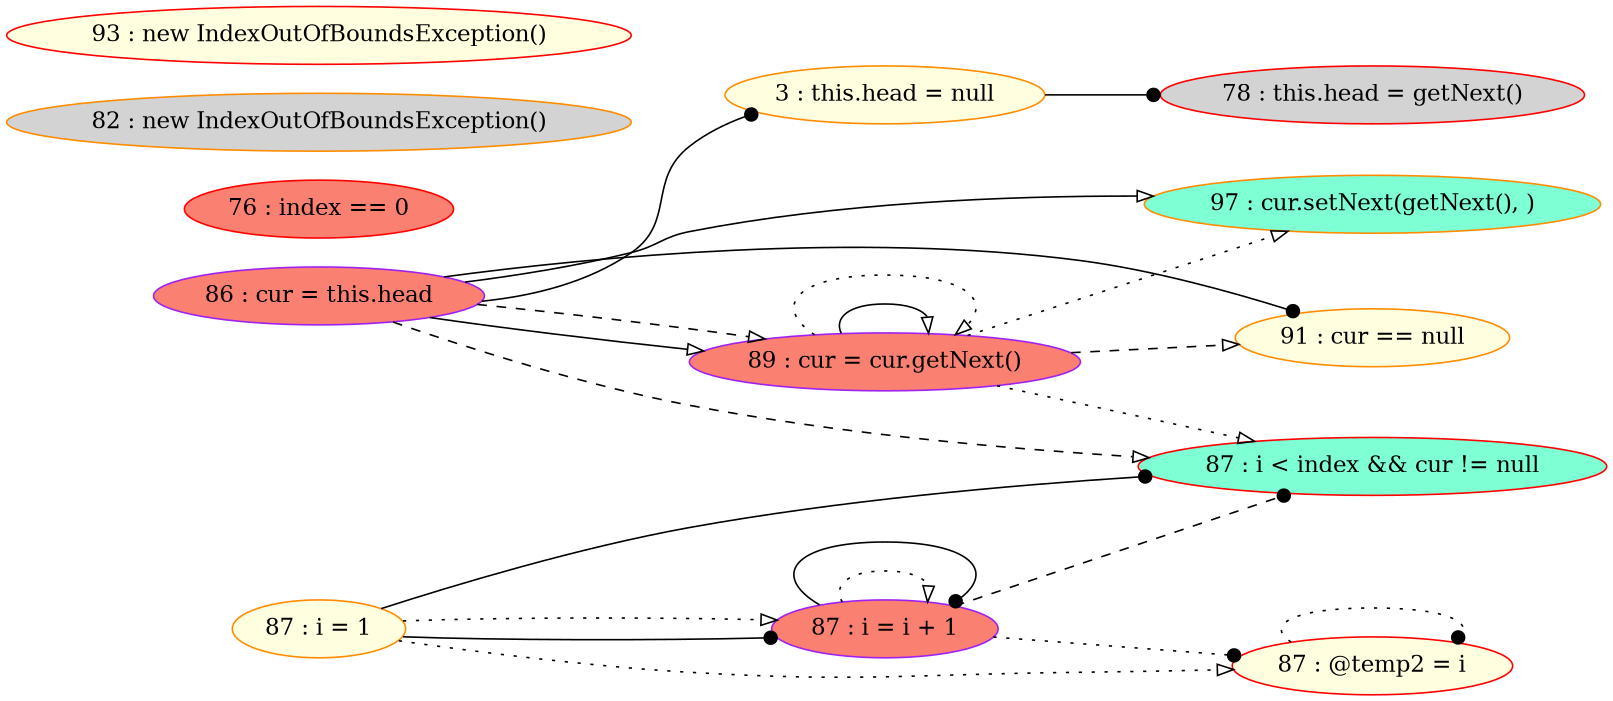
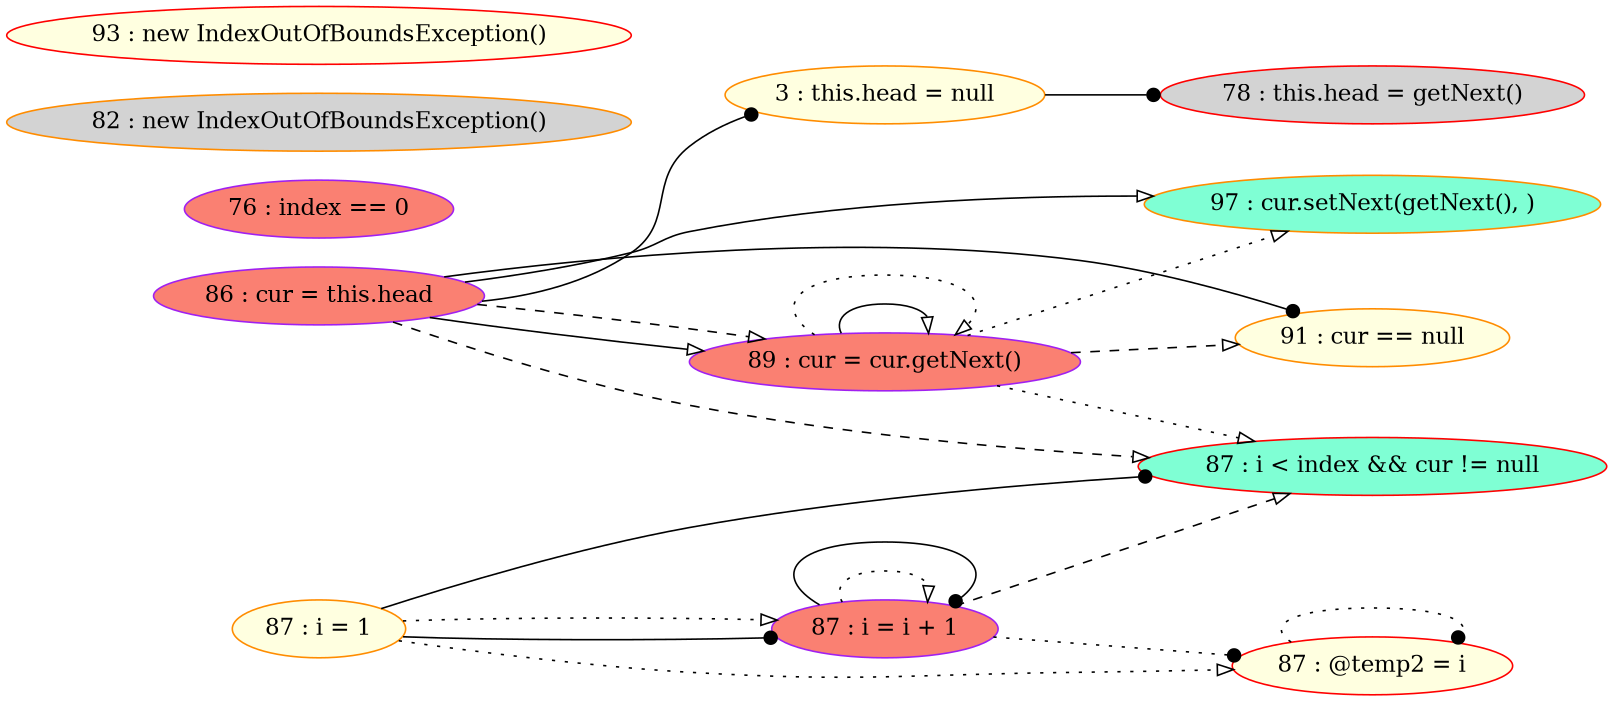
(319, 209) -> (319, 209)
(1116, 552) -> (1115, 552)
